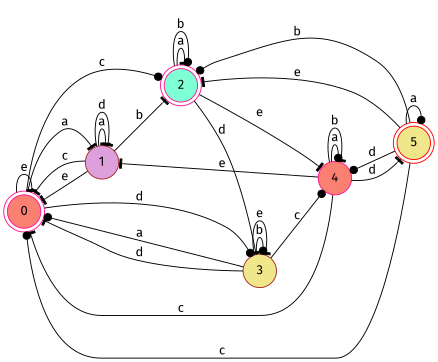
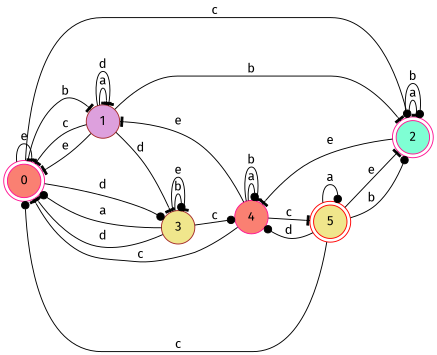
(65, 122) -> (65, 91)
(231, 164) -> (147, 167)
(373, 170) -> (289, 213)
